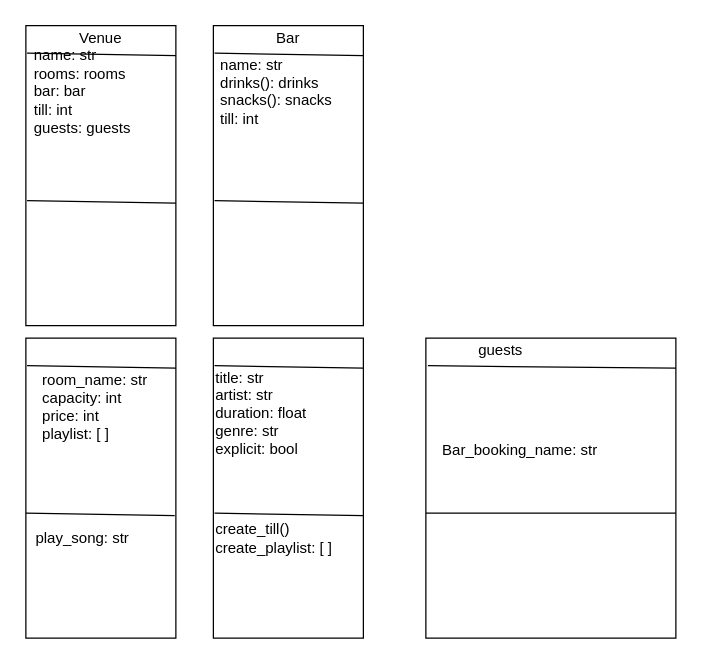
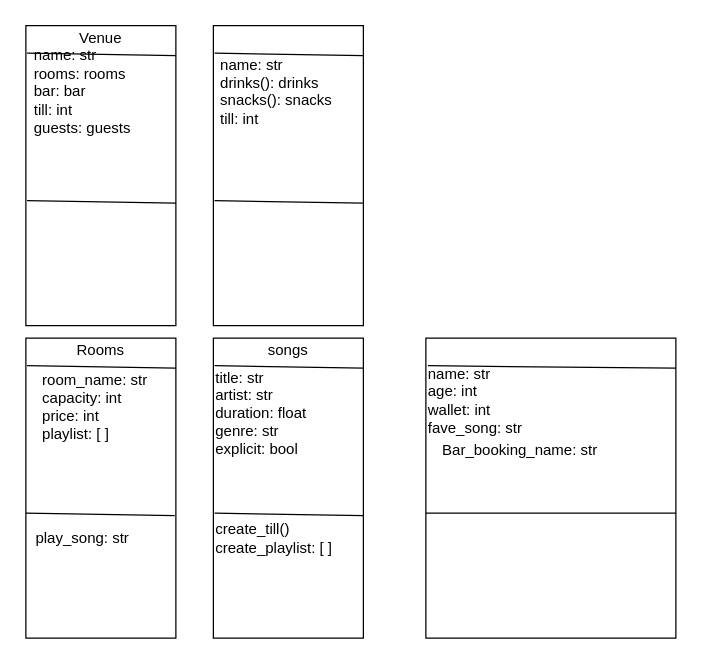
(288, 38) -> none
none -> (101, 351)
none -> (288, 351)
(501, 351) -> none
none -> (482, 401)
